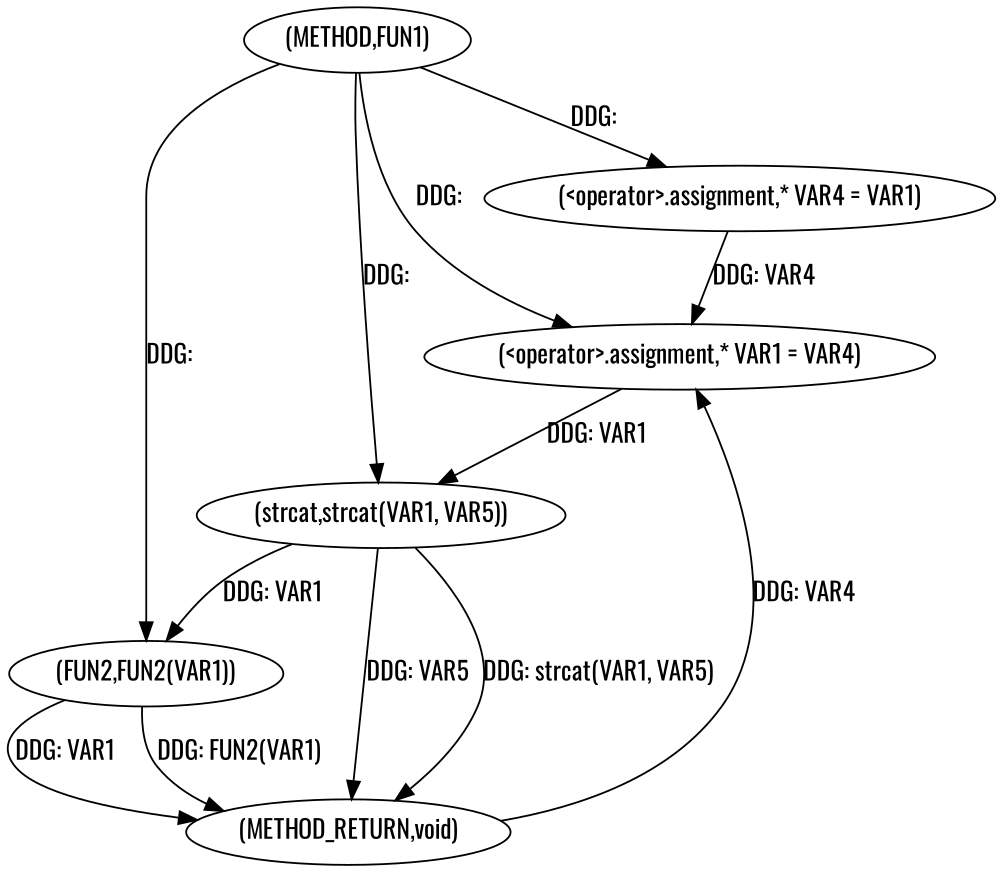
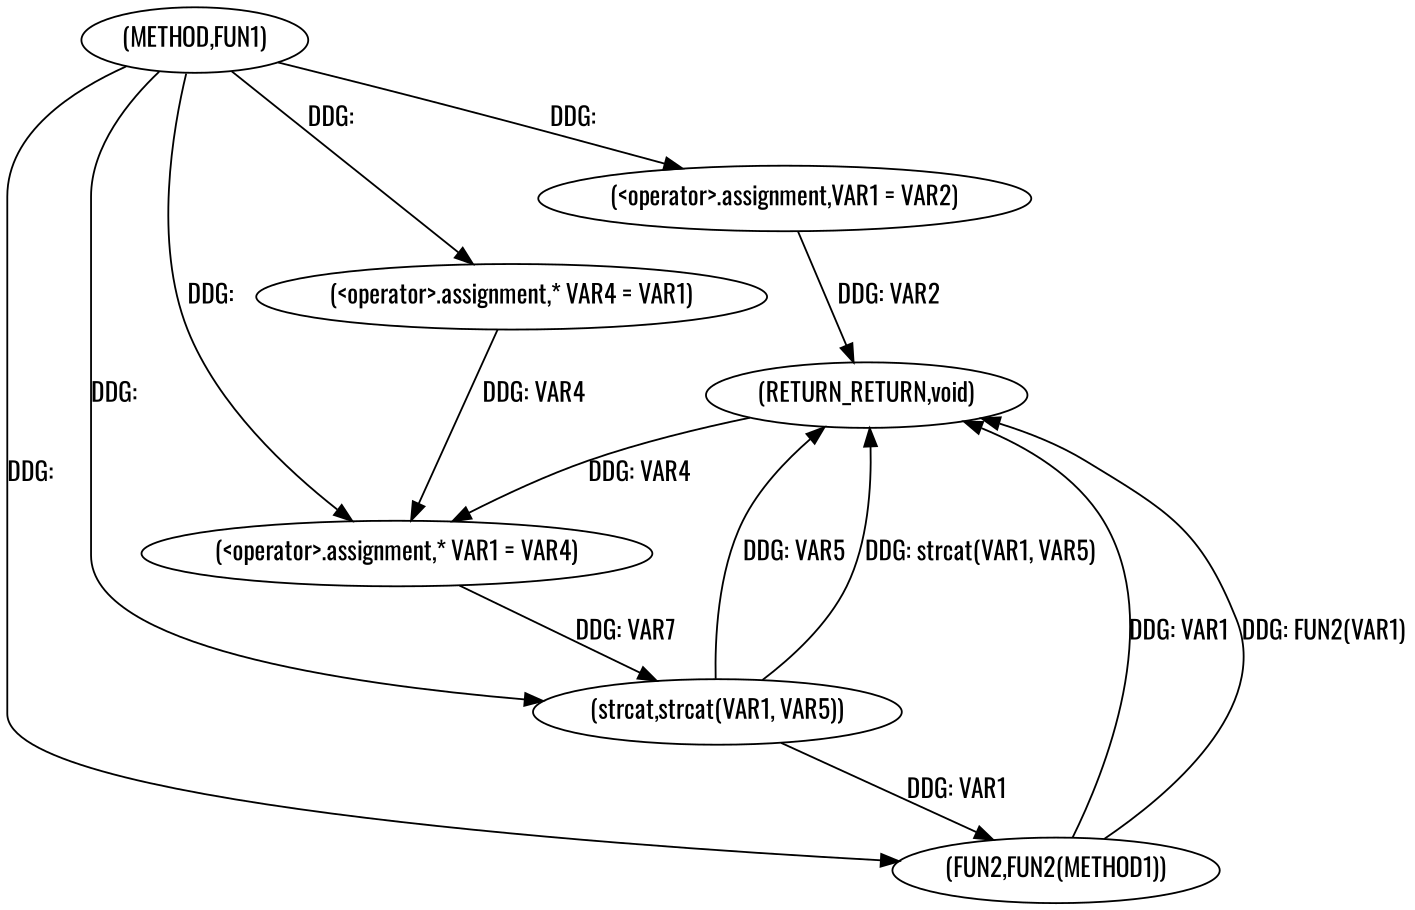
none -> (785, 198)
(597, 436) -> (625, 633)
(146, 674) -> (1056, 870)
(348, 832) -> (867, 395)
